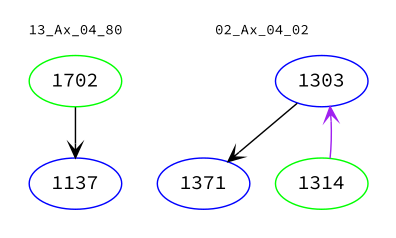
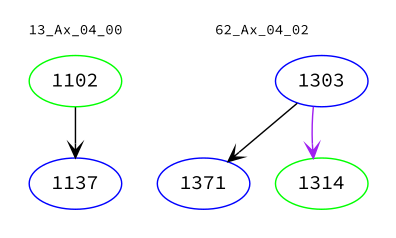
(76, 31) -> (76, 31)
(263, 31) -> (263, 31)
(75, 81) -> (75, 81)
(331, 140) -> (312, 125)
